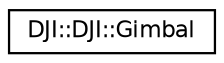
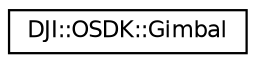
(112, 32) -> (128, 32)
